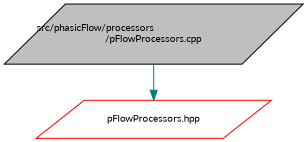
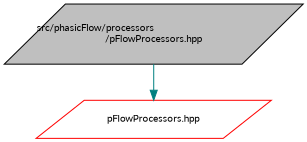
(154, 34) -> (154, 34)
